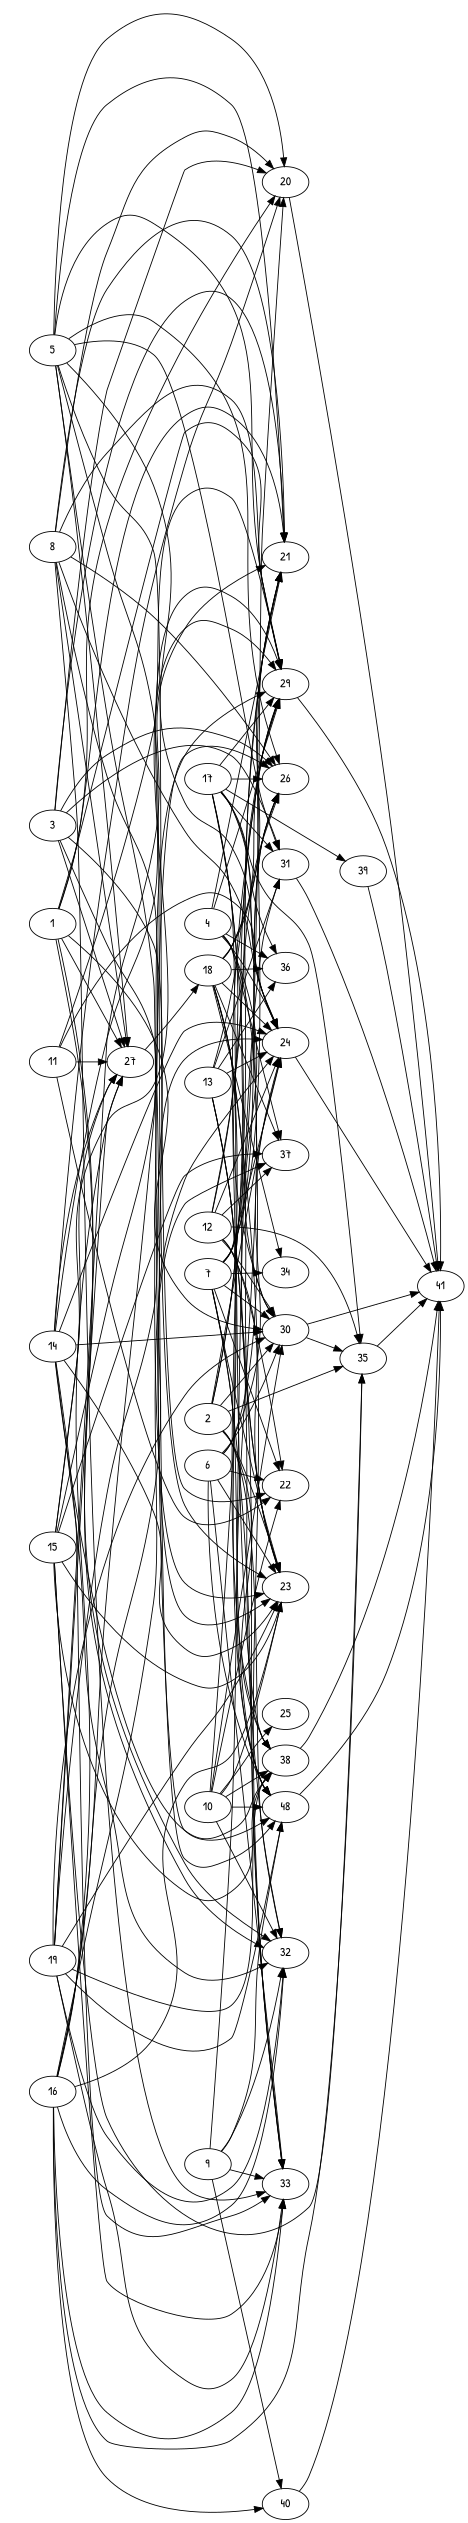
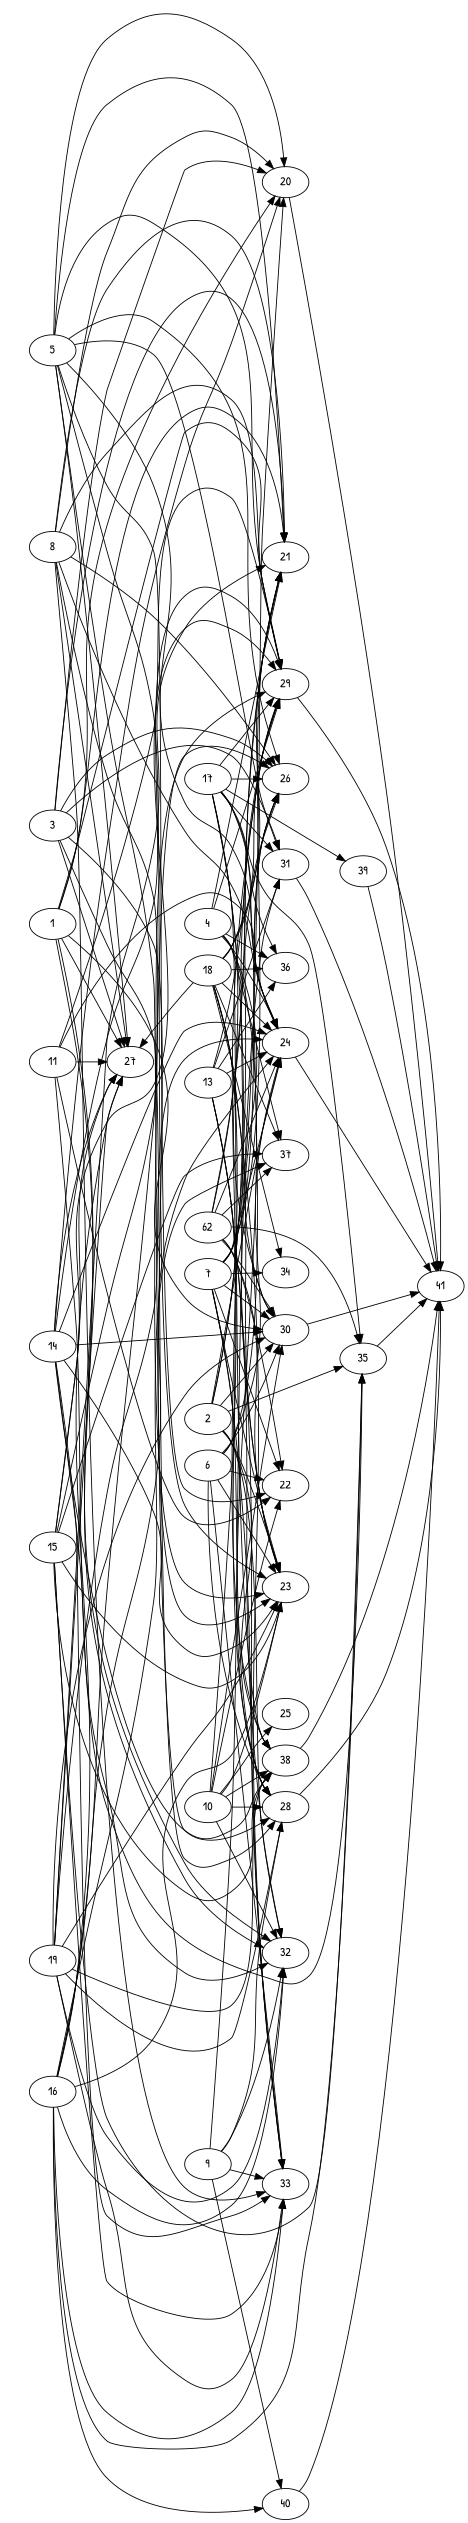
(172, 1018) -> (173, 1005)
(208, 1228) -> (208, 1228)
(320, 1343) -> (137, 1880)
(286, 1807) -> (286, 1807)
